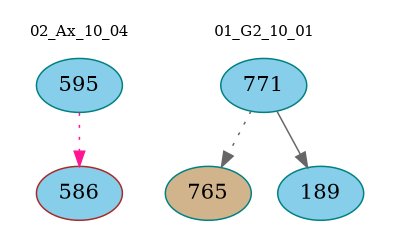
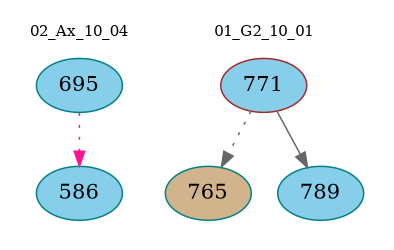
(79, 85) -> (79, 85)
(264, 85) -> (264, 85)
(79, 193) -> (79, 193)
(321, 193) -> (321, 193)
